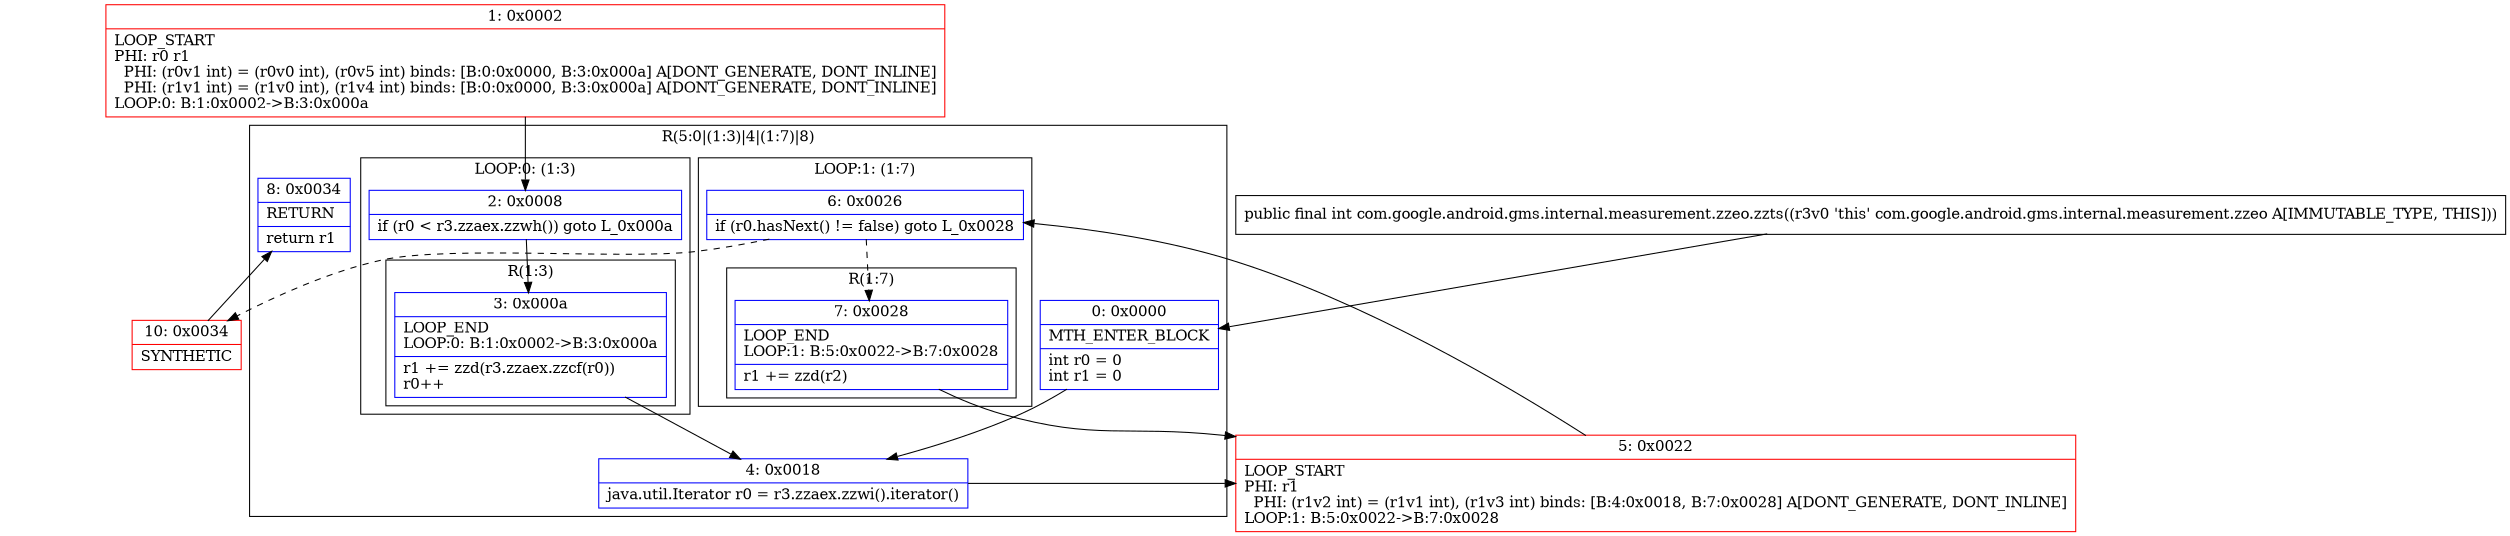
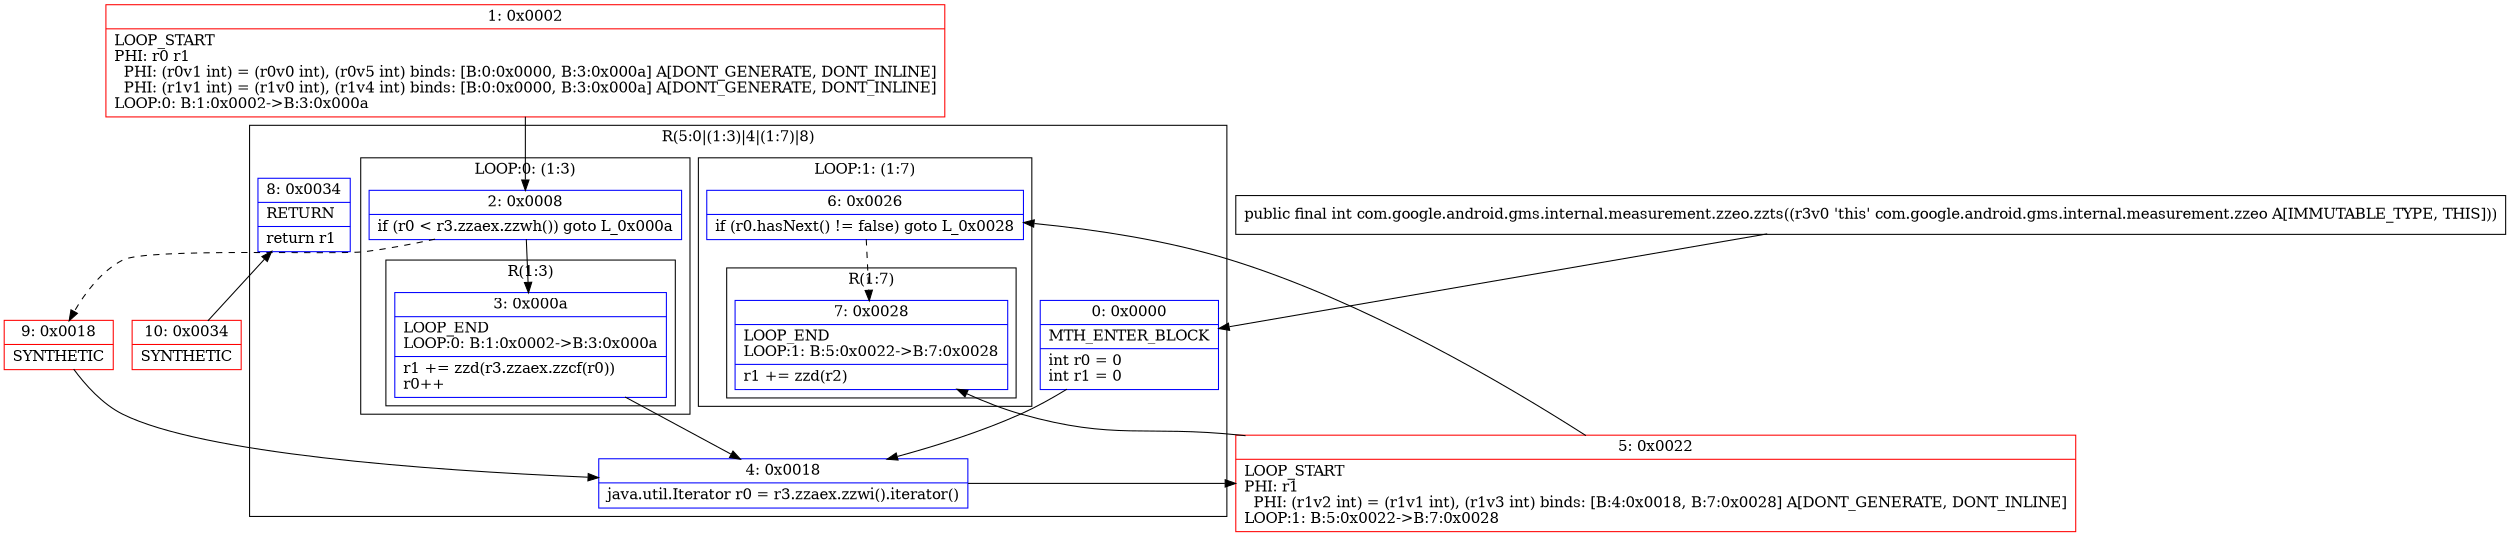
(498, 253) -> none
none -> (59, 345)
(1079, 429) -> (1104, 430)
